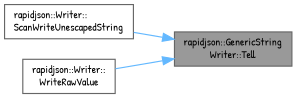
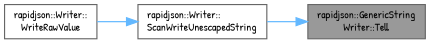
(139, 65) -> (112, 22)
